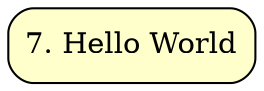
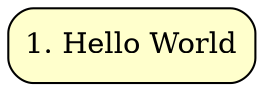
(132, 46) -> (132, 46)
